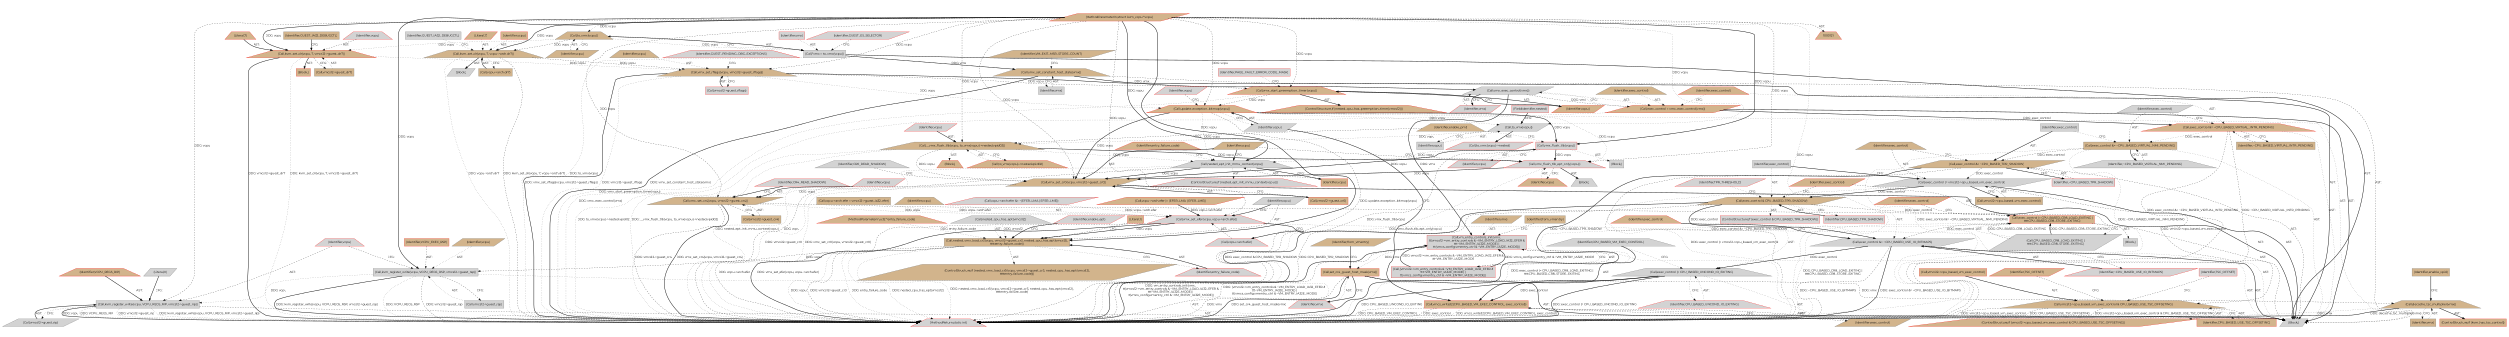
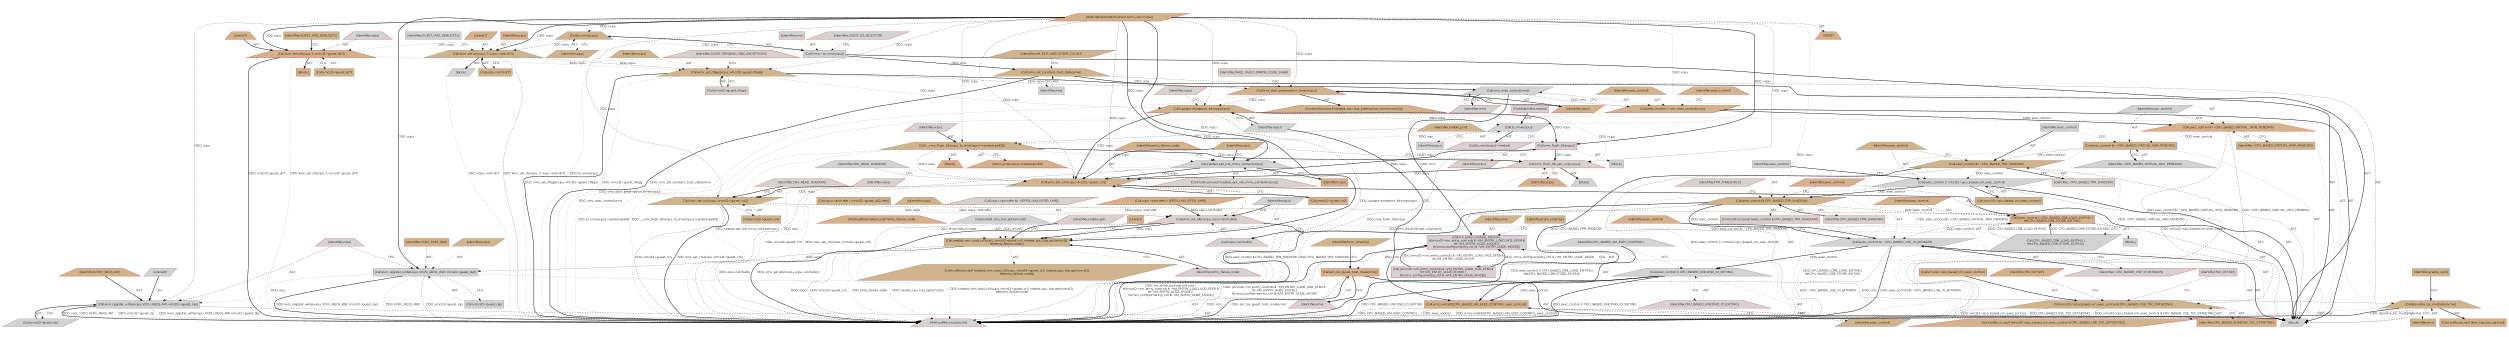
(1426, 155) -> (1426, 155)
(927, 164) -> (927, 164)
(2237, 323) -> (2237, 323)
